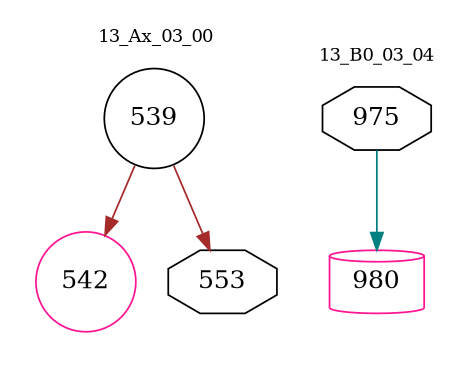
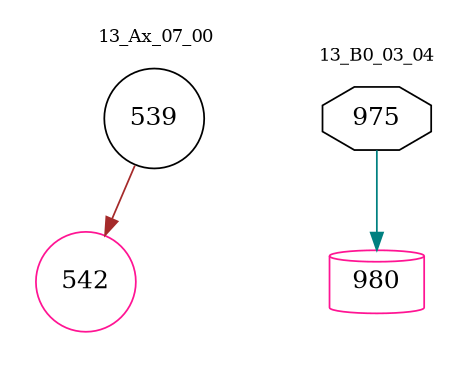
(156, 38) -> (156, 38)
(223, 282) -> none
